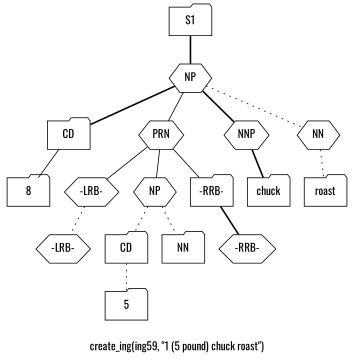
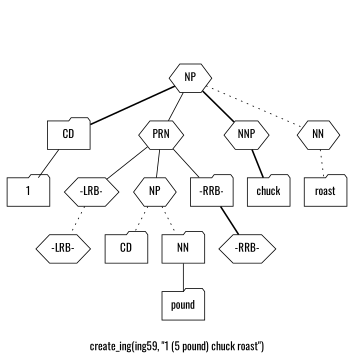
(190, 21) -> none
(28, 192) -> (28, 192)
(126, 306) -> none
none -> (183, 306)
